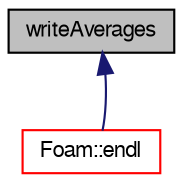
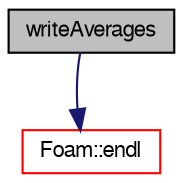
(106, 102) -> (77, 81)
